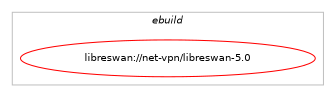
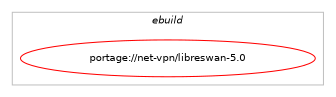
(168, 58) -> (168, 58)
